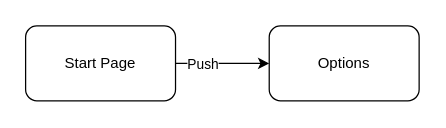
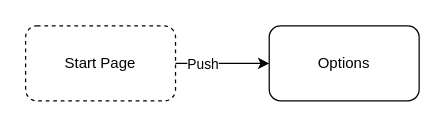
(101, 63) -> (101, 63)
